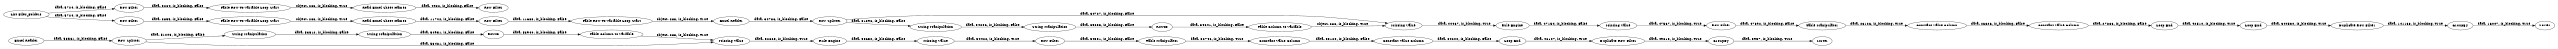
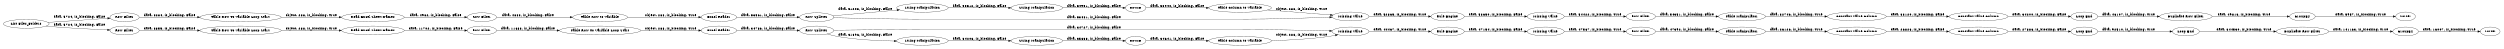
none -> (600, 17)
